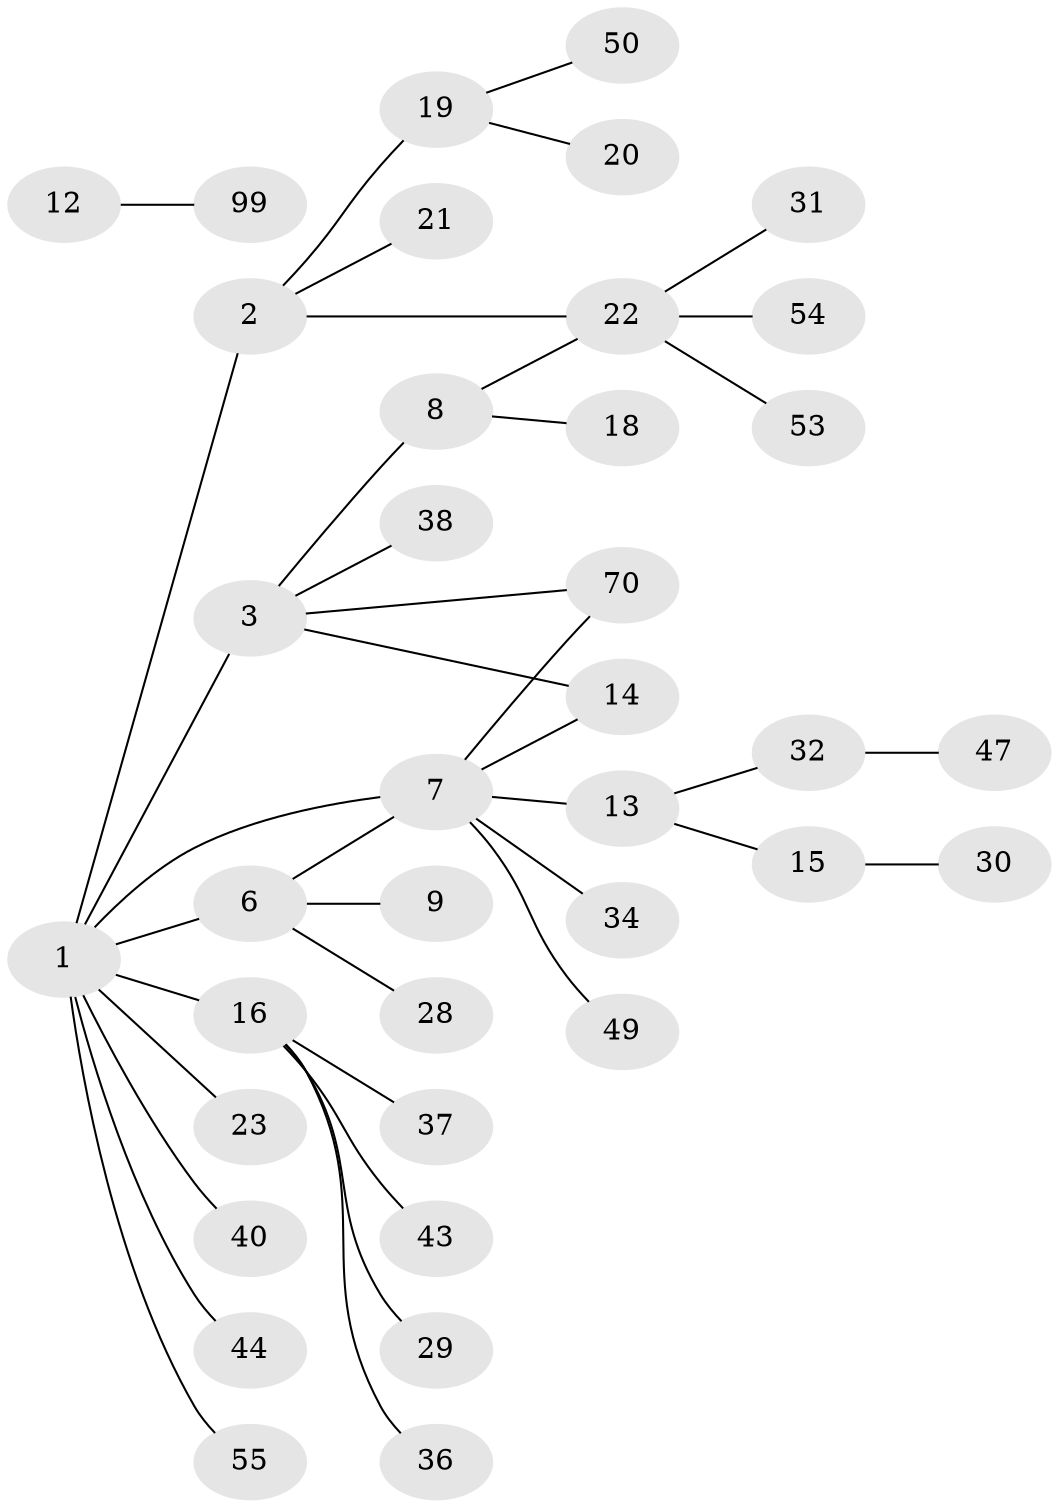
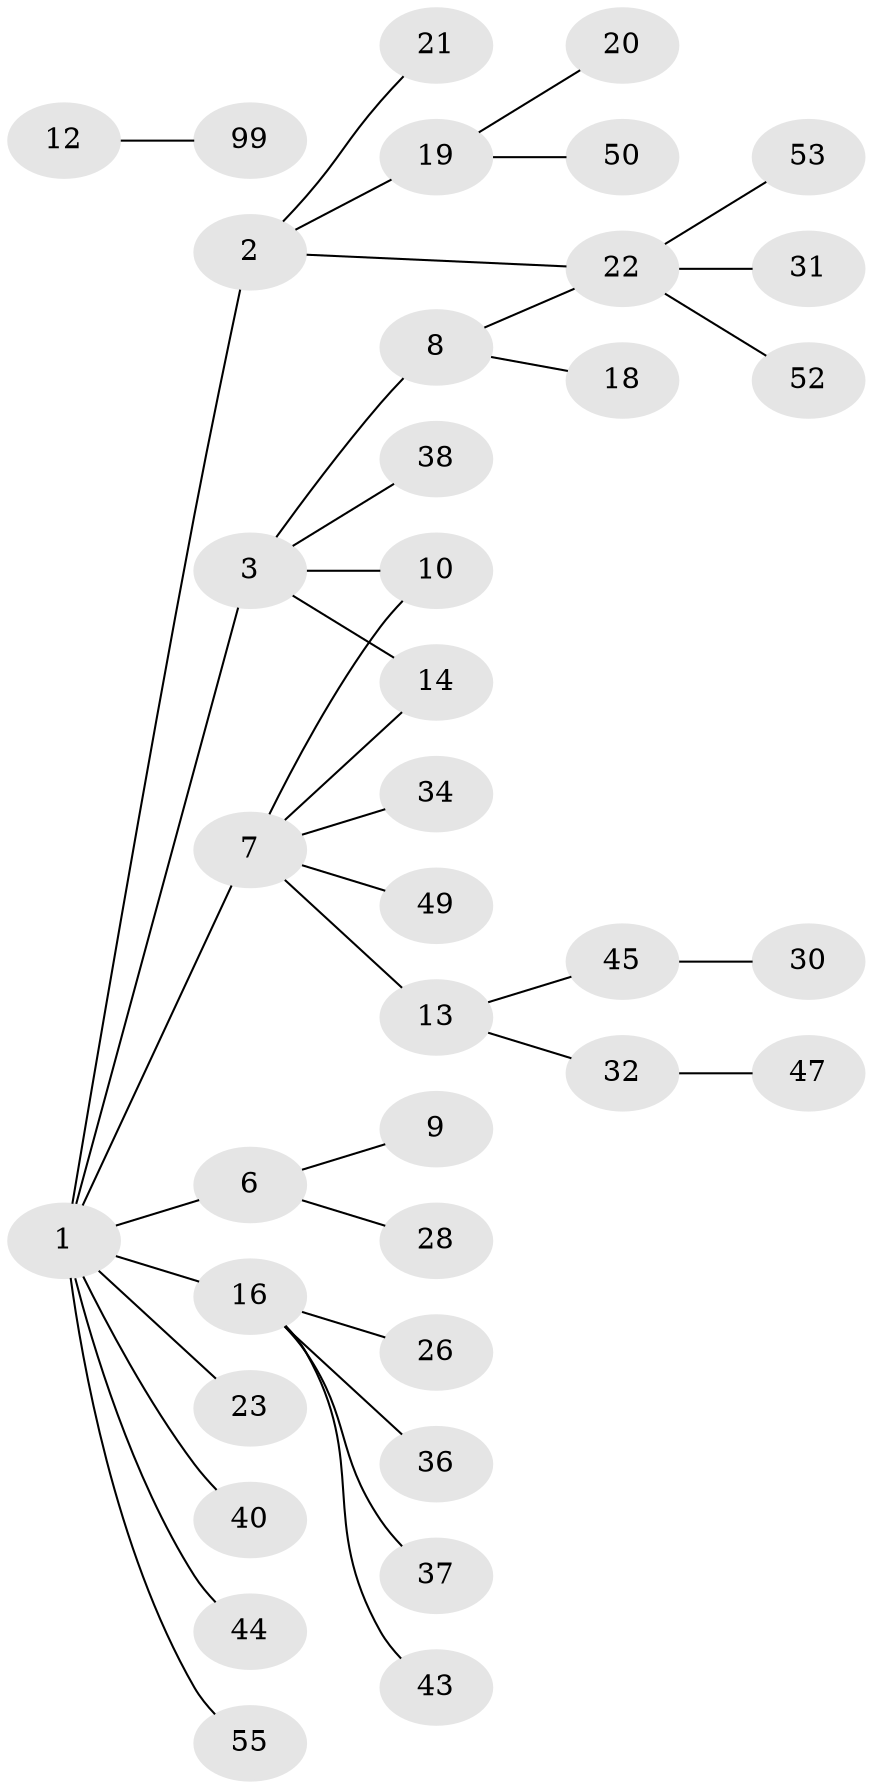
(809, 316) -> (809, 381)
(622, 585) -> (436, 571)
(343, 848) -> none
(809, 864) -> (622, 962)
(436, 1350) -> (436, 1353)
